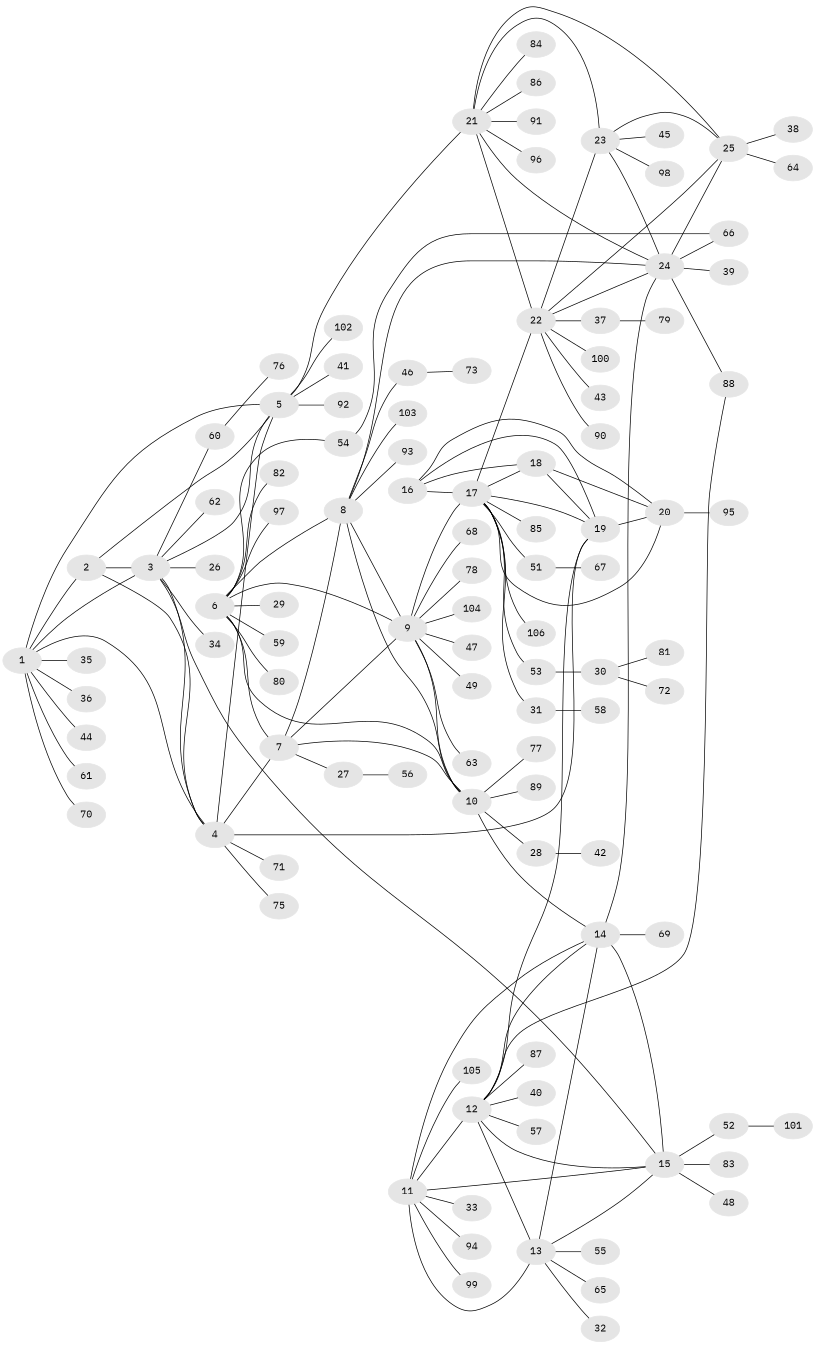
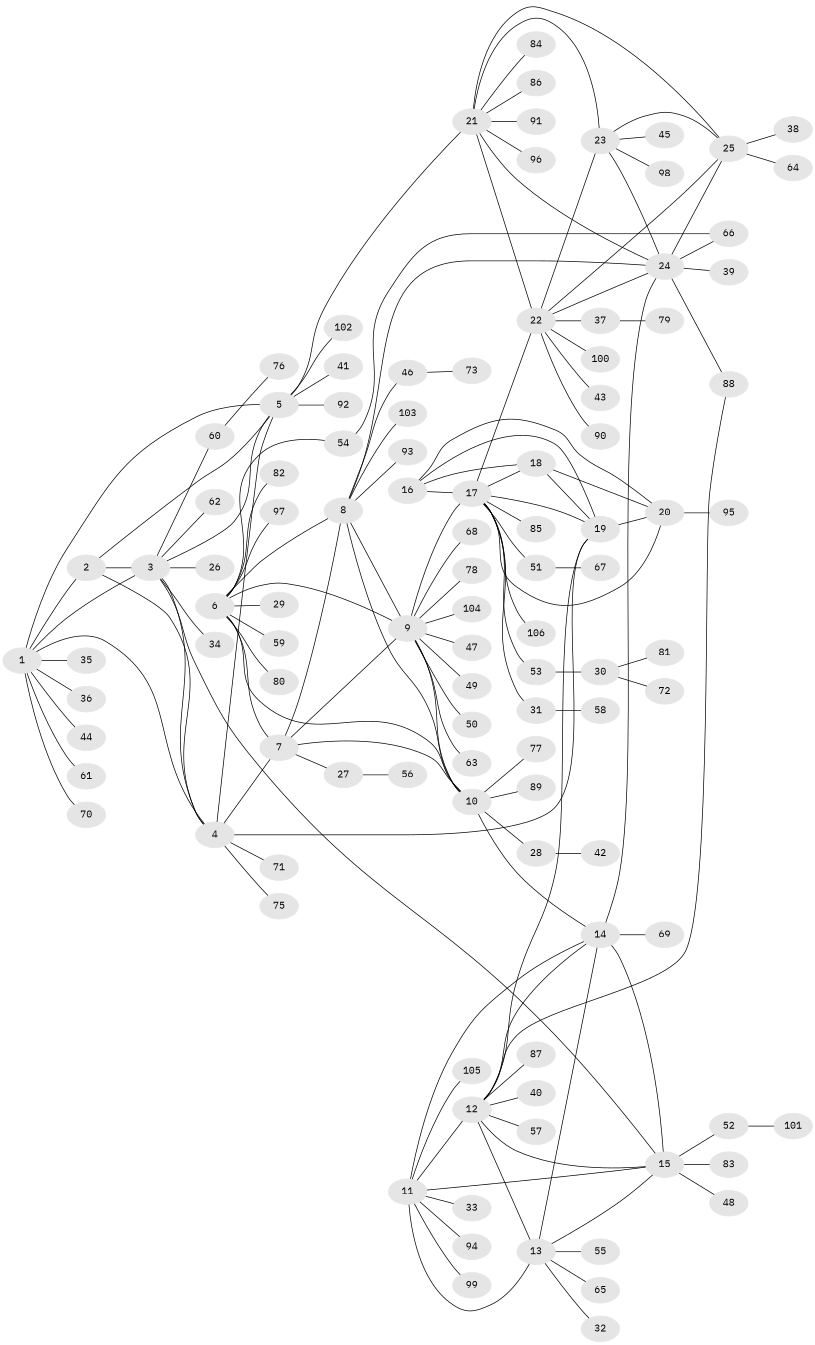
none -> (472, 725)
